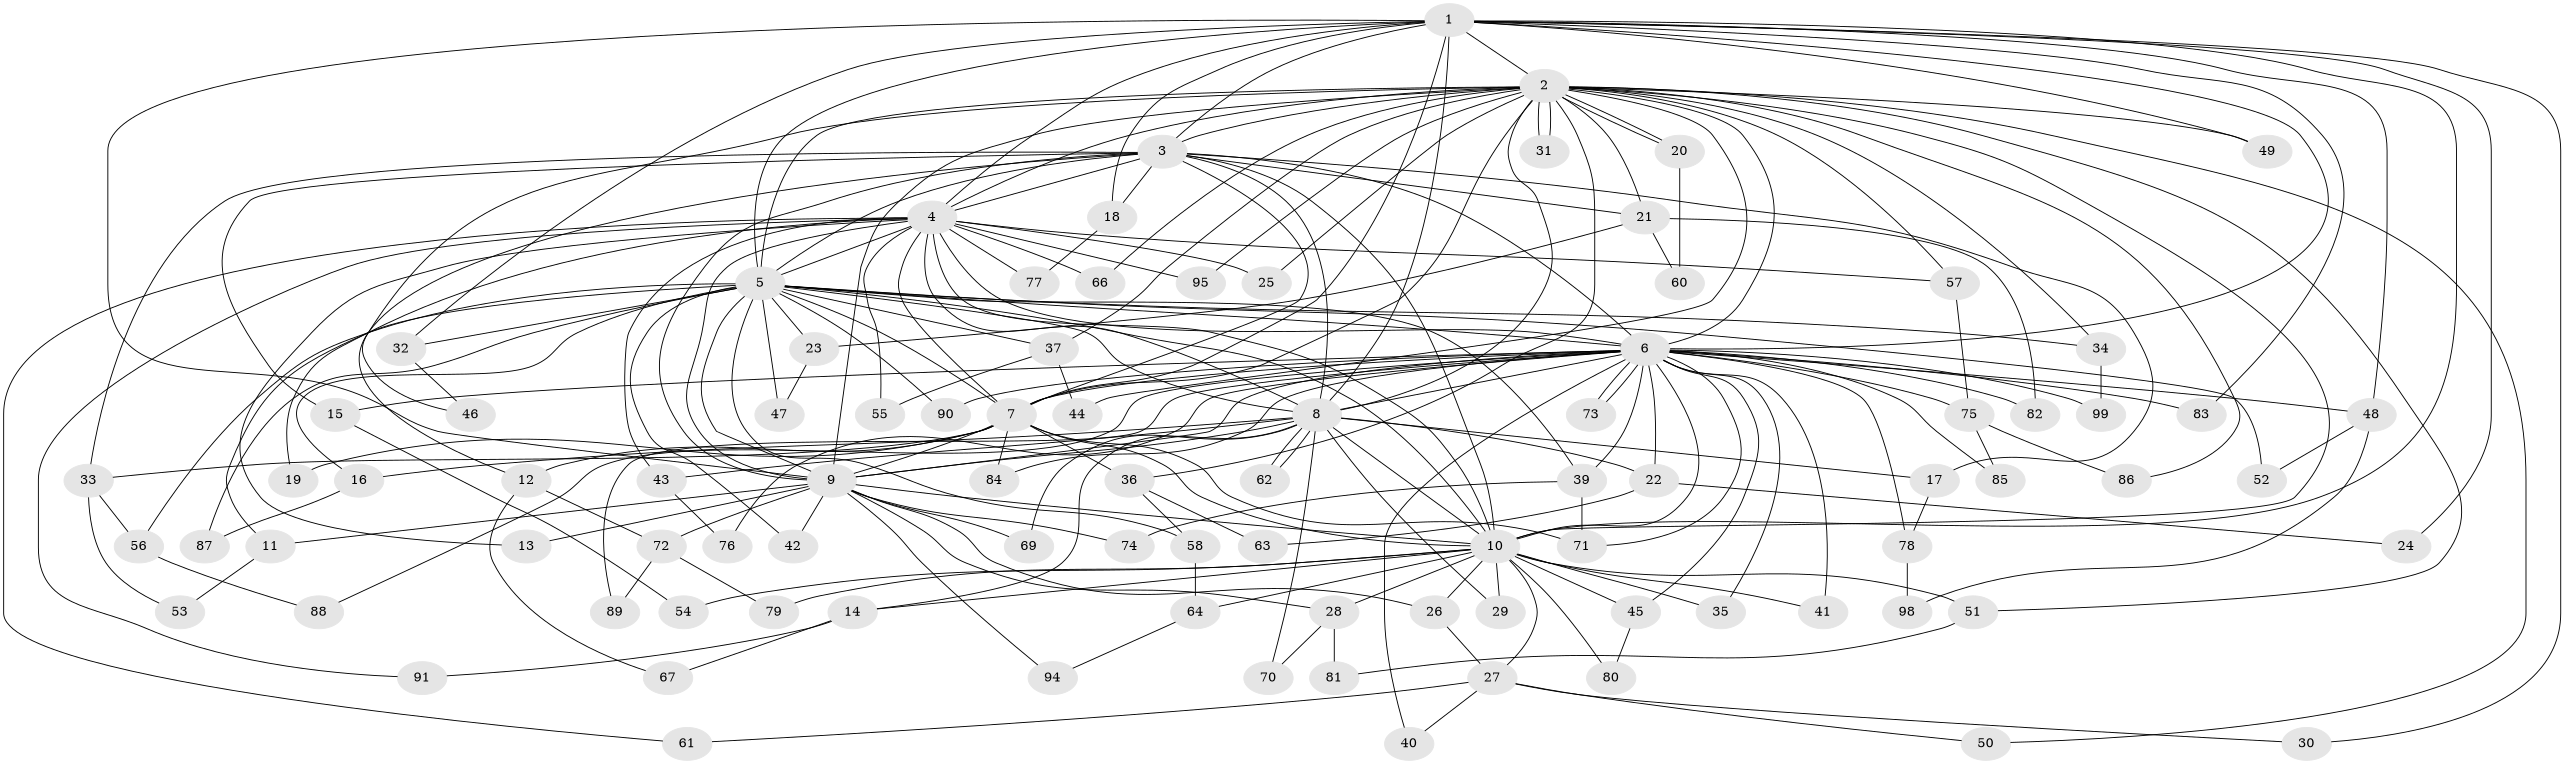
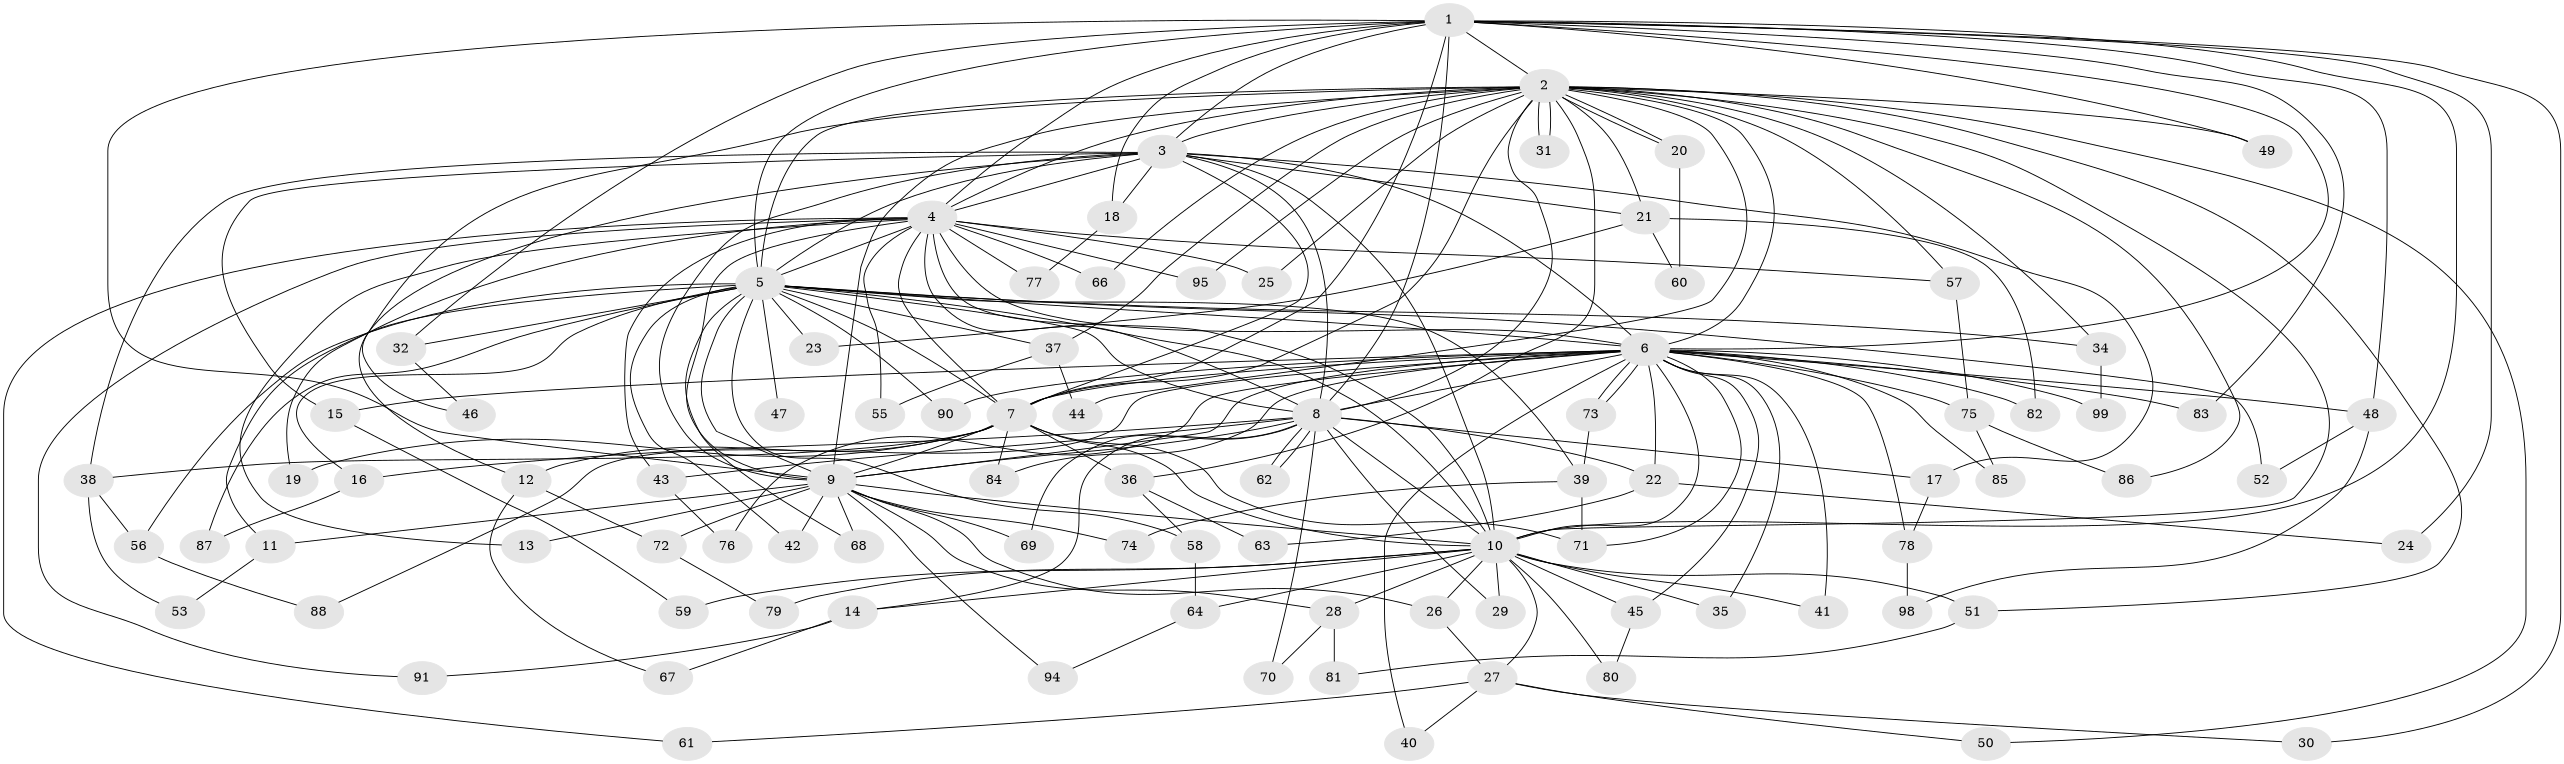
(796, 384) -> none
(1629, 421) -> (1586, 449)
(89, 481) -> (89, 481)
none -> (859, 547)
(615, 612) -> none
(684, 612) -> (684, 612)
